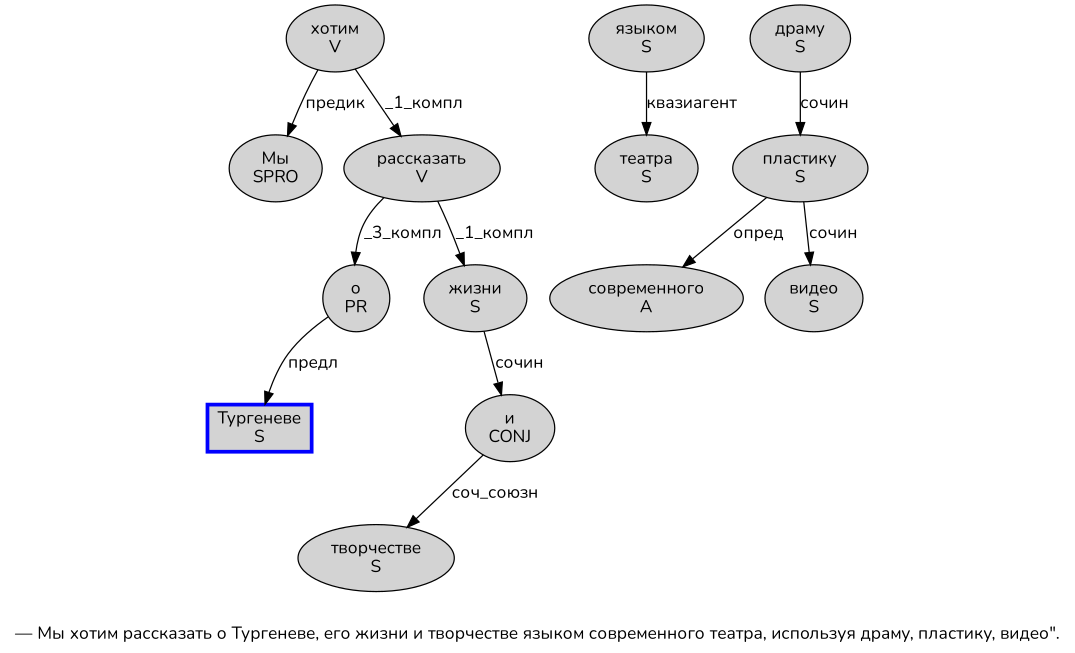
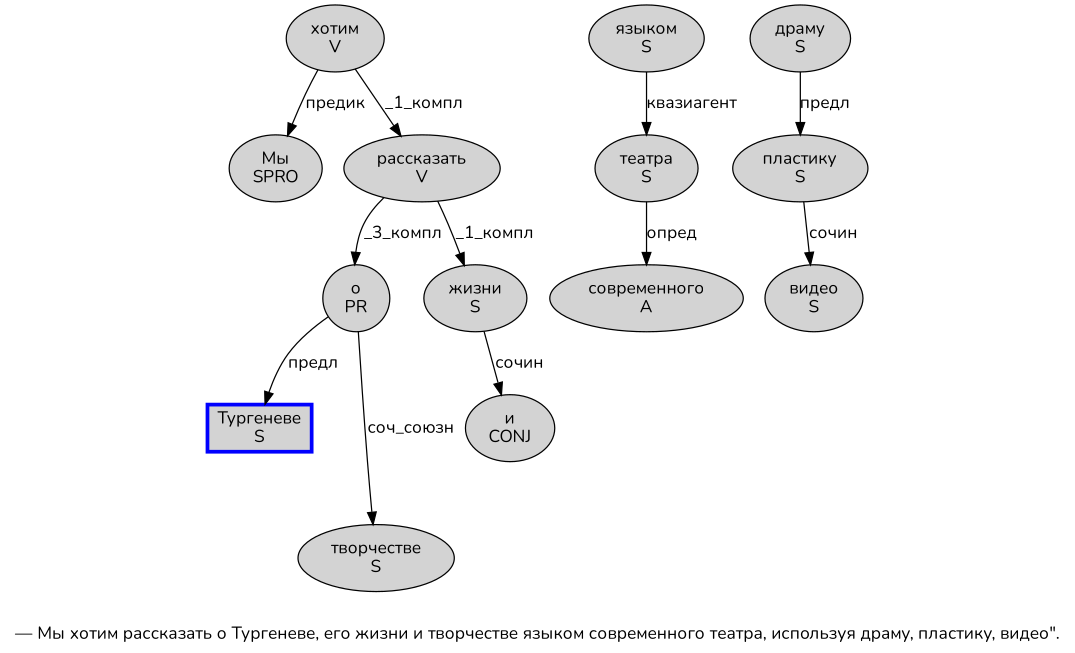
(825, 103) -> (825, 103)
(730, 228) -> (647, 227)
(450, 487) -> (364, 422)
